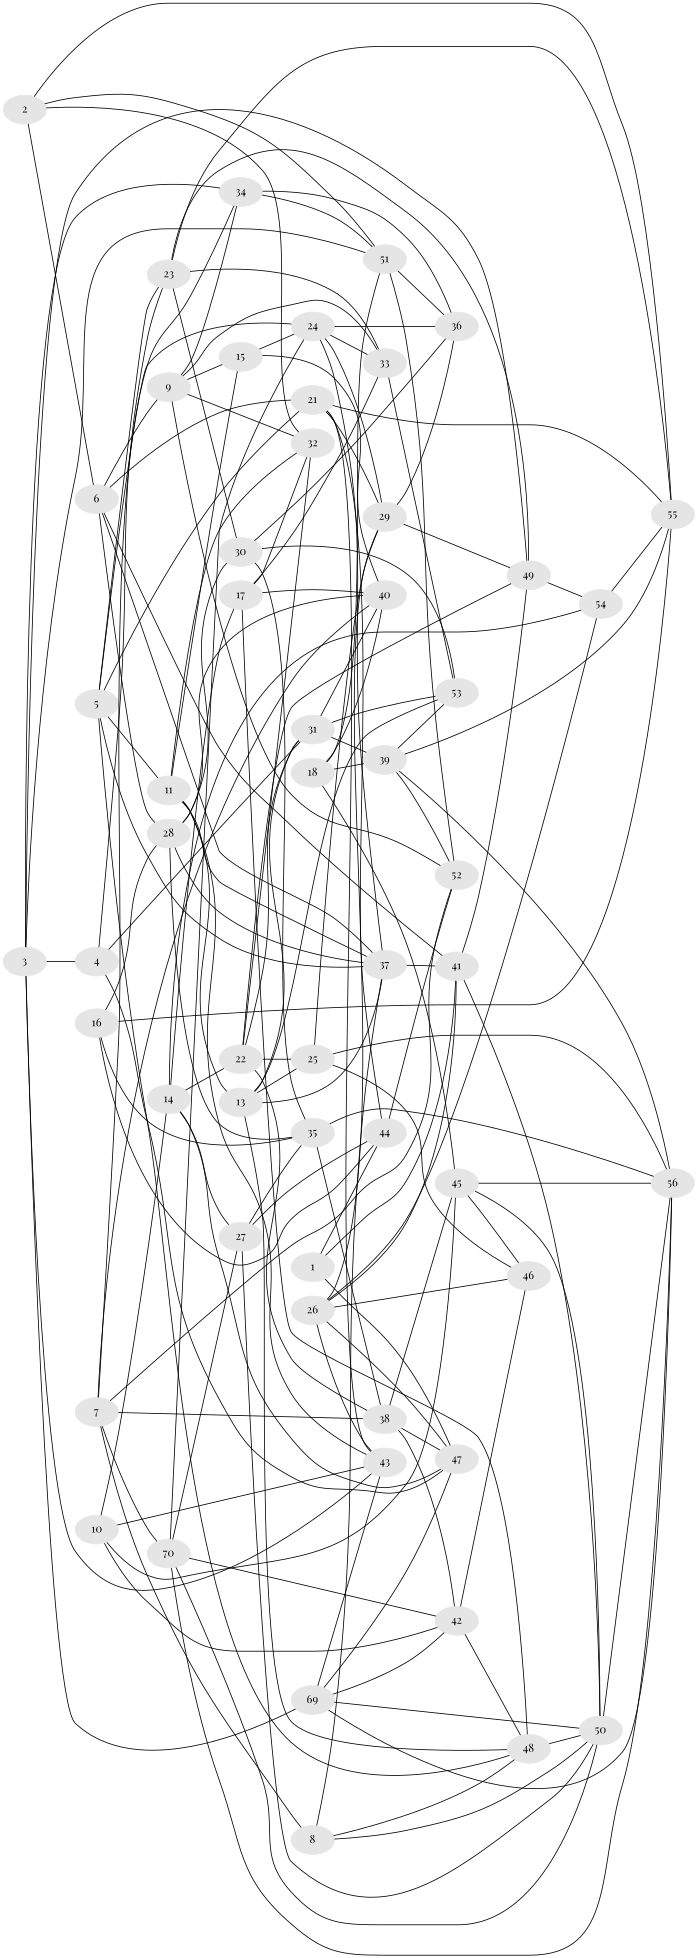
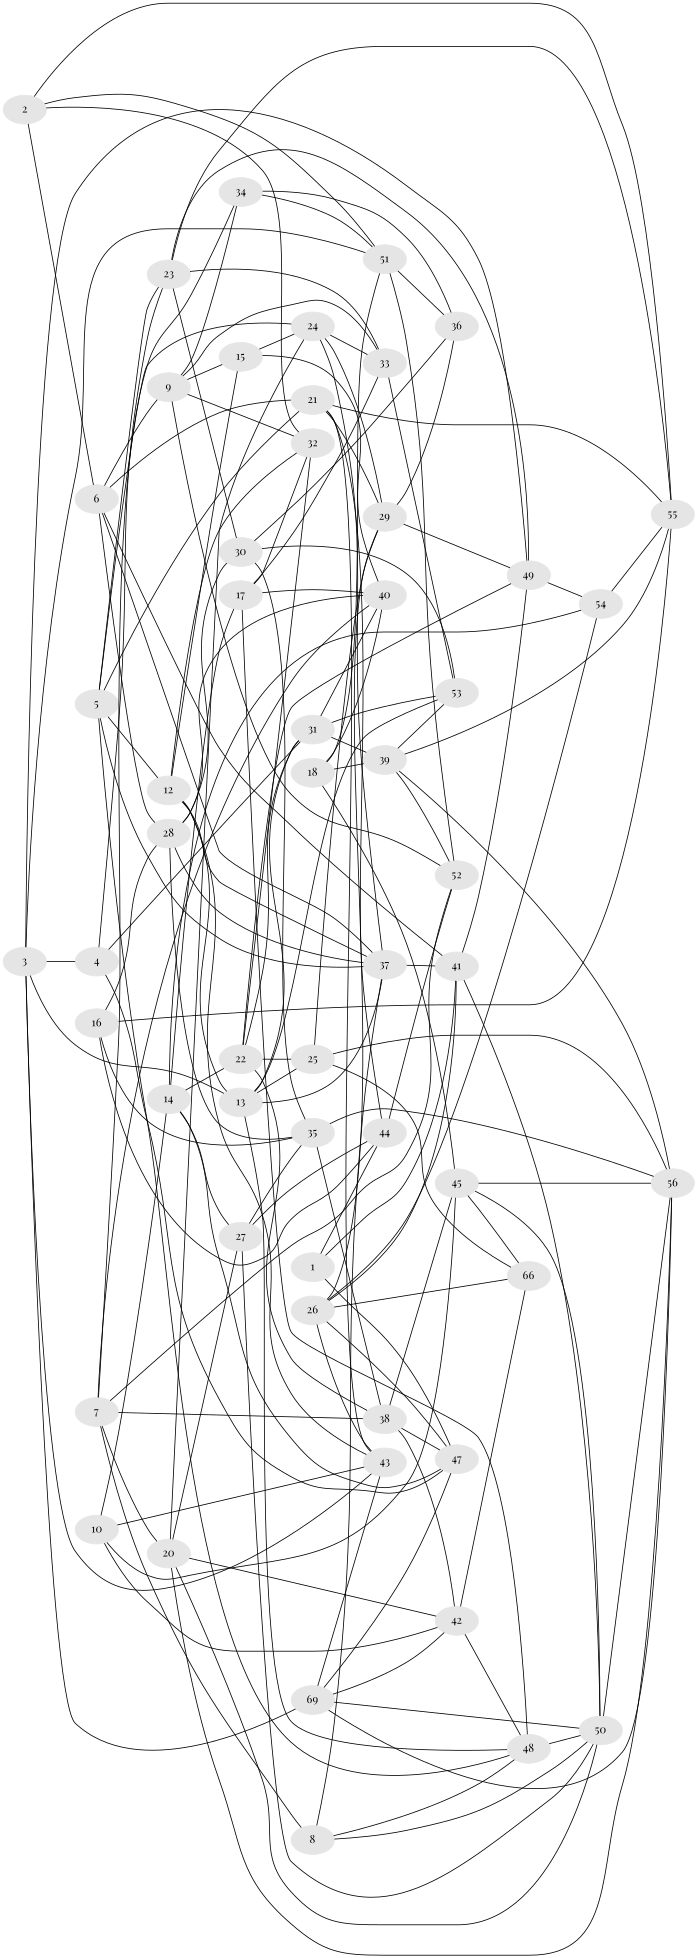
(385, 326) -> none
(34, 503) -> (97, 1058)
(169, 790) -> (169, 790)
(529, 1276) -> (529, 1276)
(169, 1554) -> (169, 1554)
